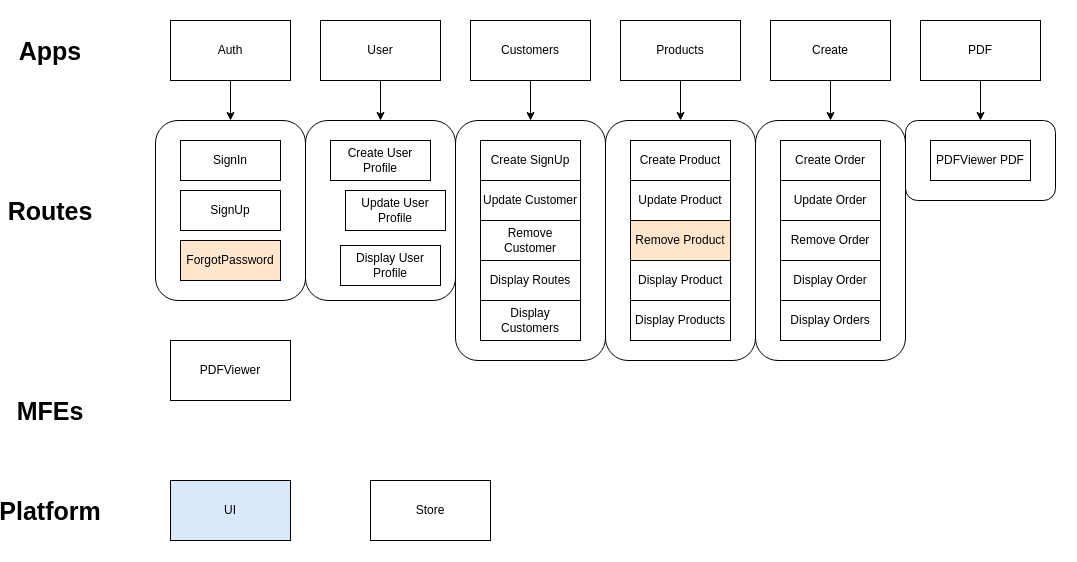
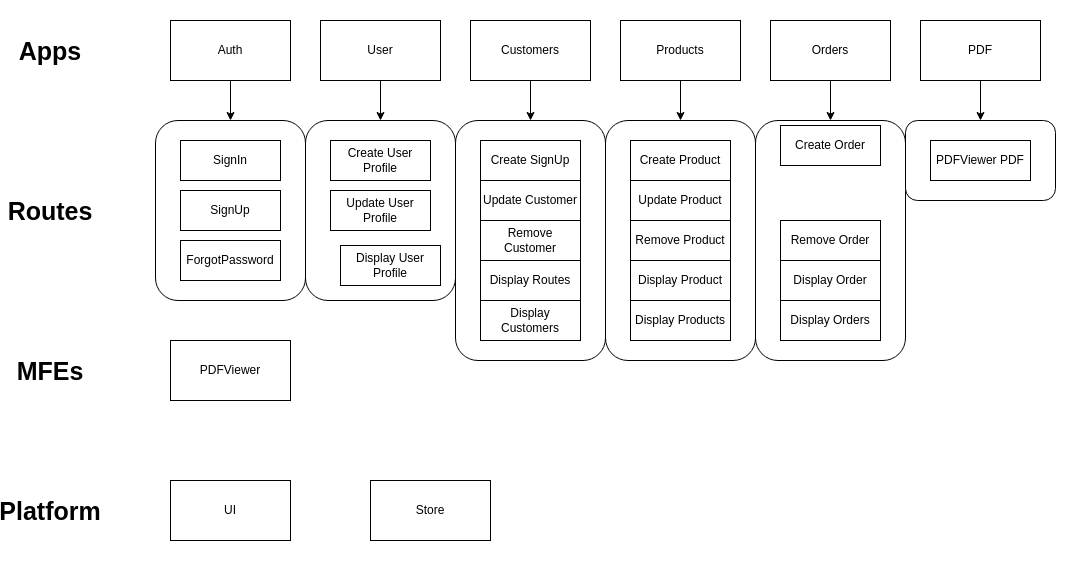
(831, 51) -> (831, 51)
(831, 161) -> (831, 146)
(831, 201) -> none
(396, 211) -> (381, 211)
(681, 241) -> (681, 241)
(231, 261) -> (231, 261)
(51, 411) -> (51, 371)
(231, 511) -> (231, 511)
